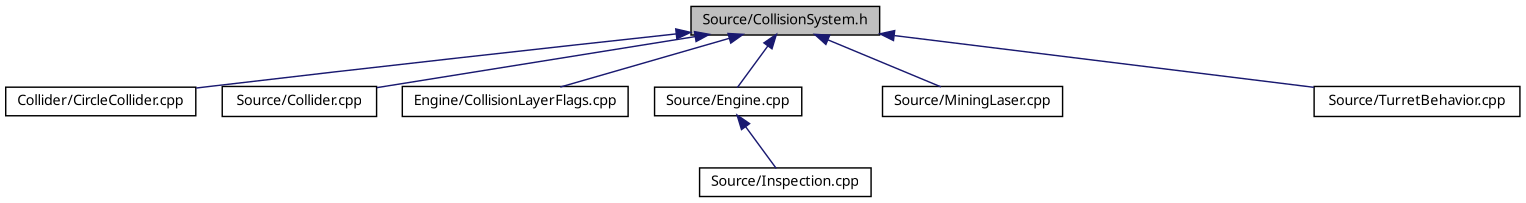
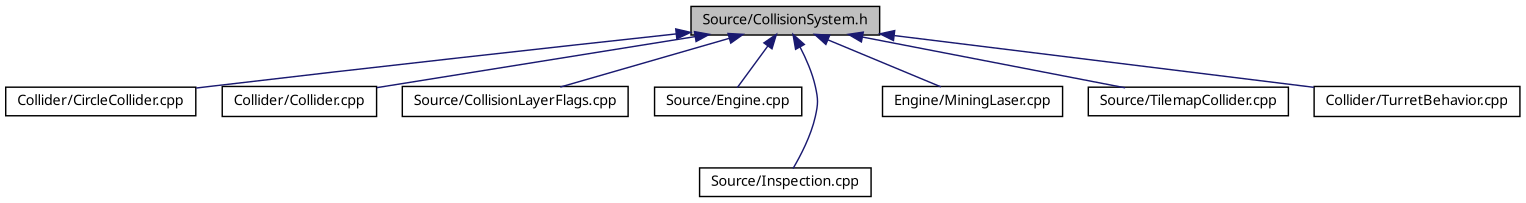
(299, 101) -> (299, 101)
(515, 101) -> (515, 101)
(973, 101) -> (973, 101)
none -> (1188, 101)
(1417, 101) -> (1417, 101)
(761, 148) -> (817, 109)
